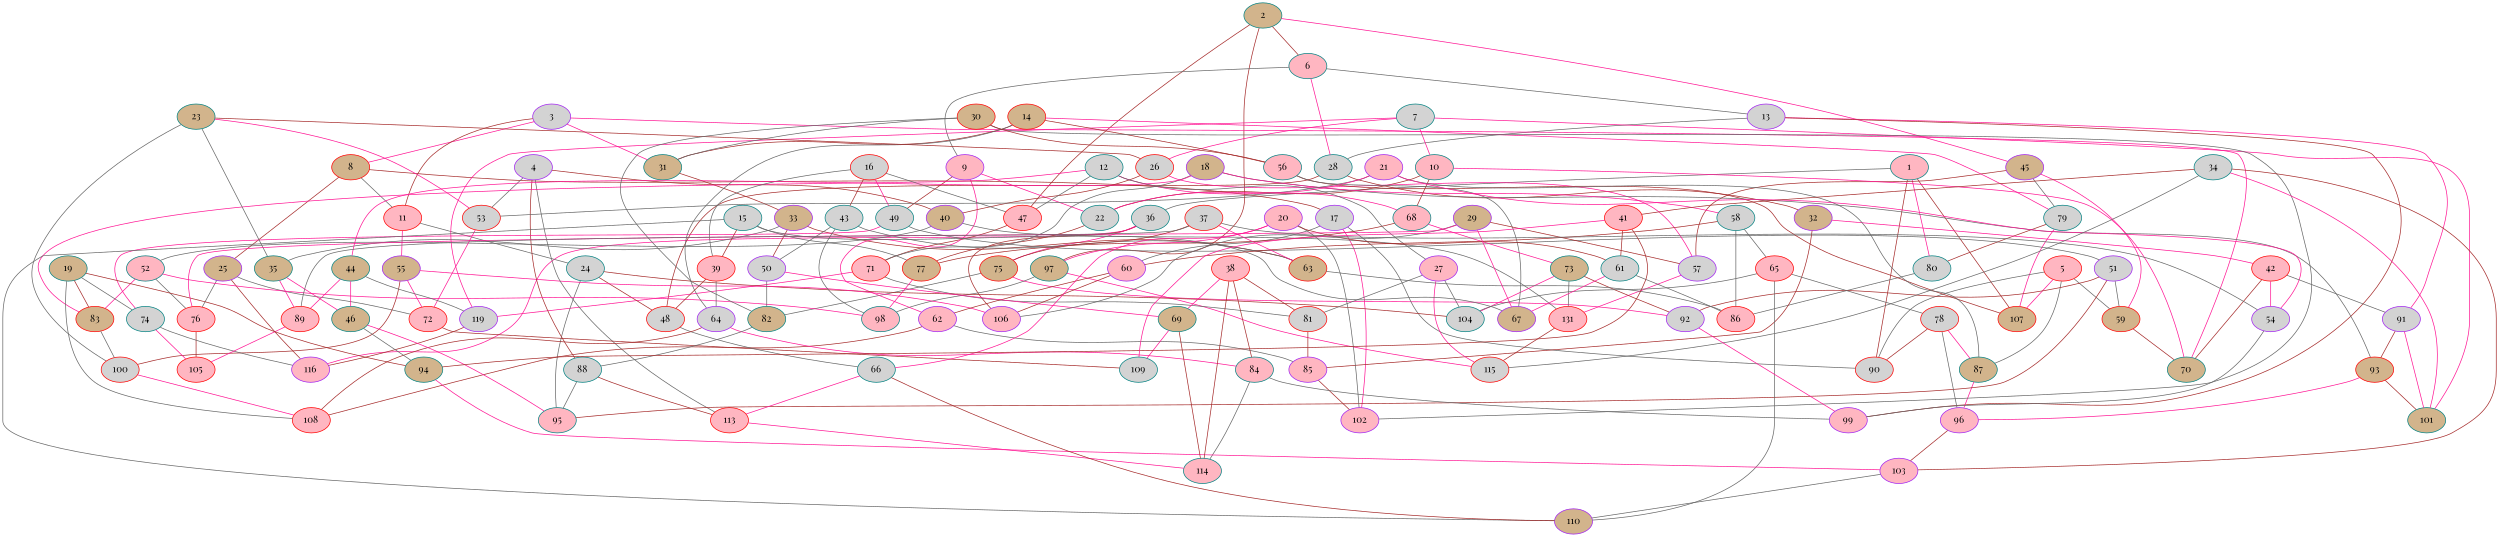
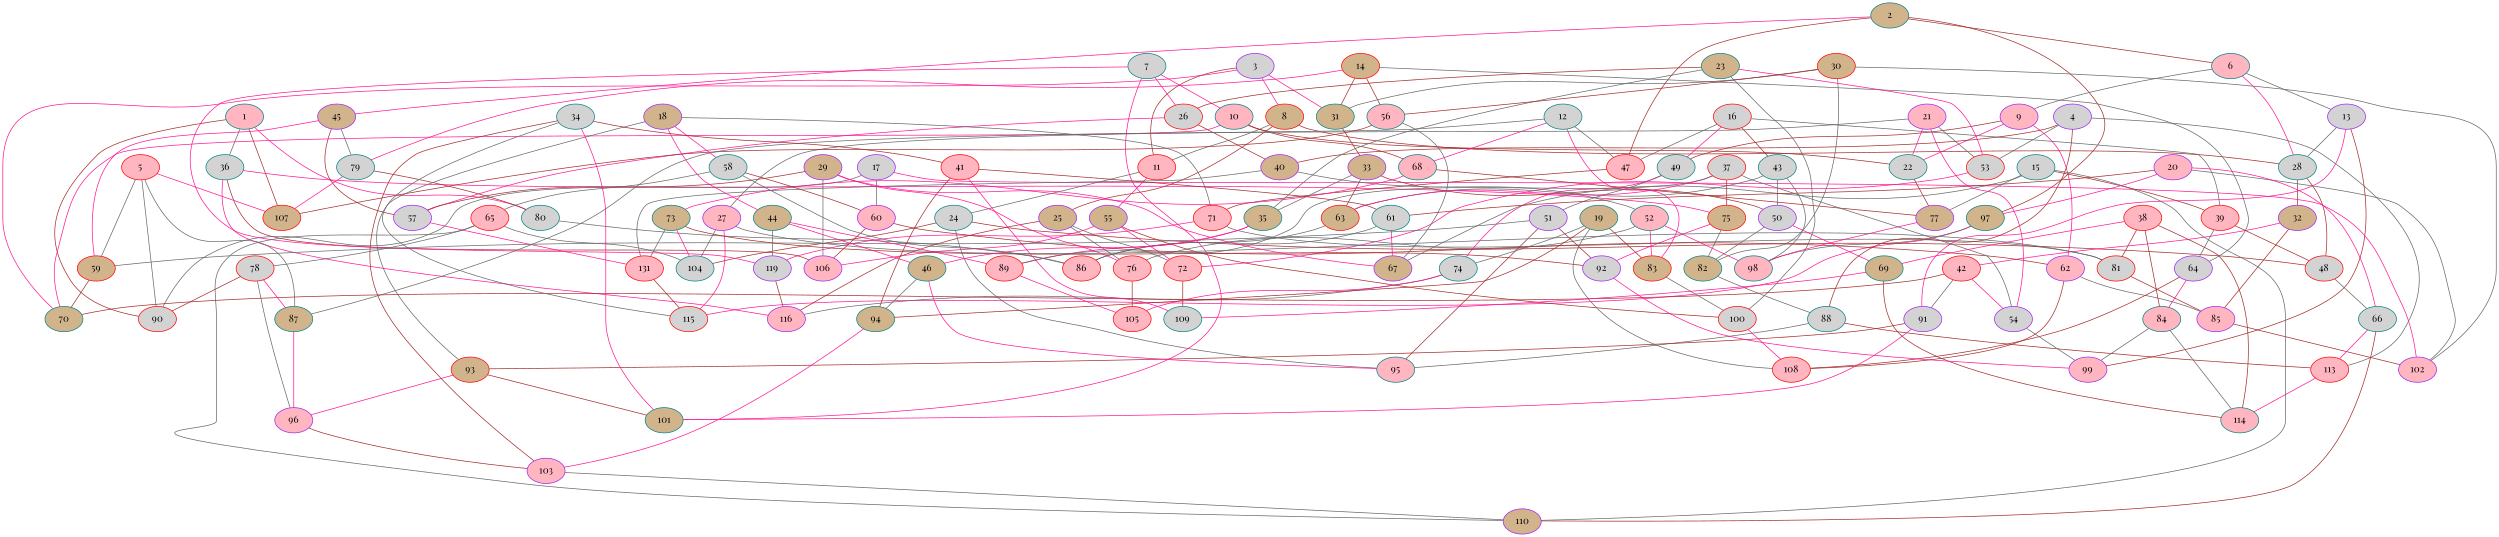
(846, 181) -> (1862, 152)
(921, 268) -> (1935, 218)
